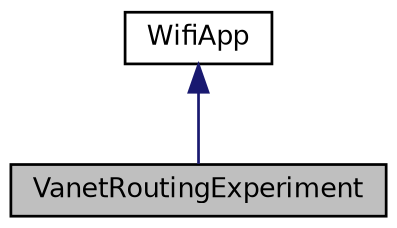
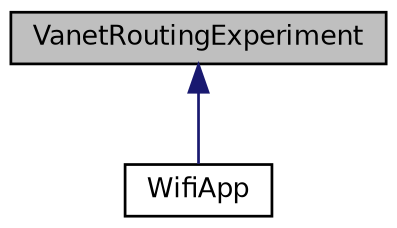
(199, 128) -> (199, 128)
